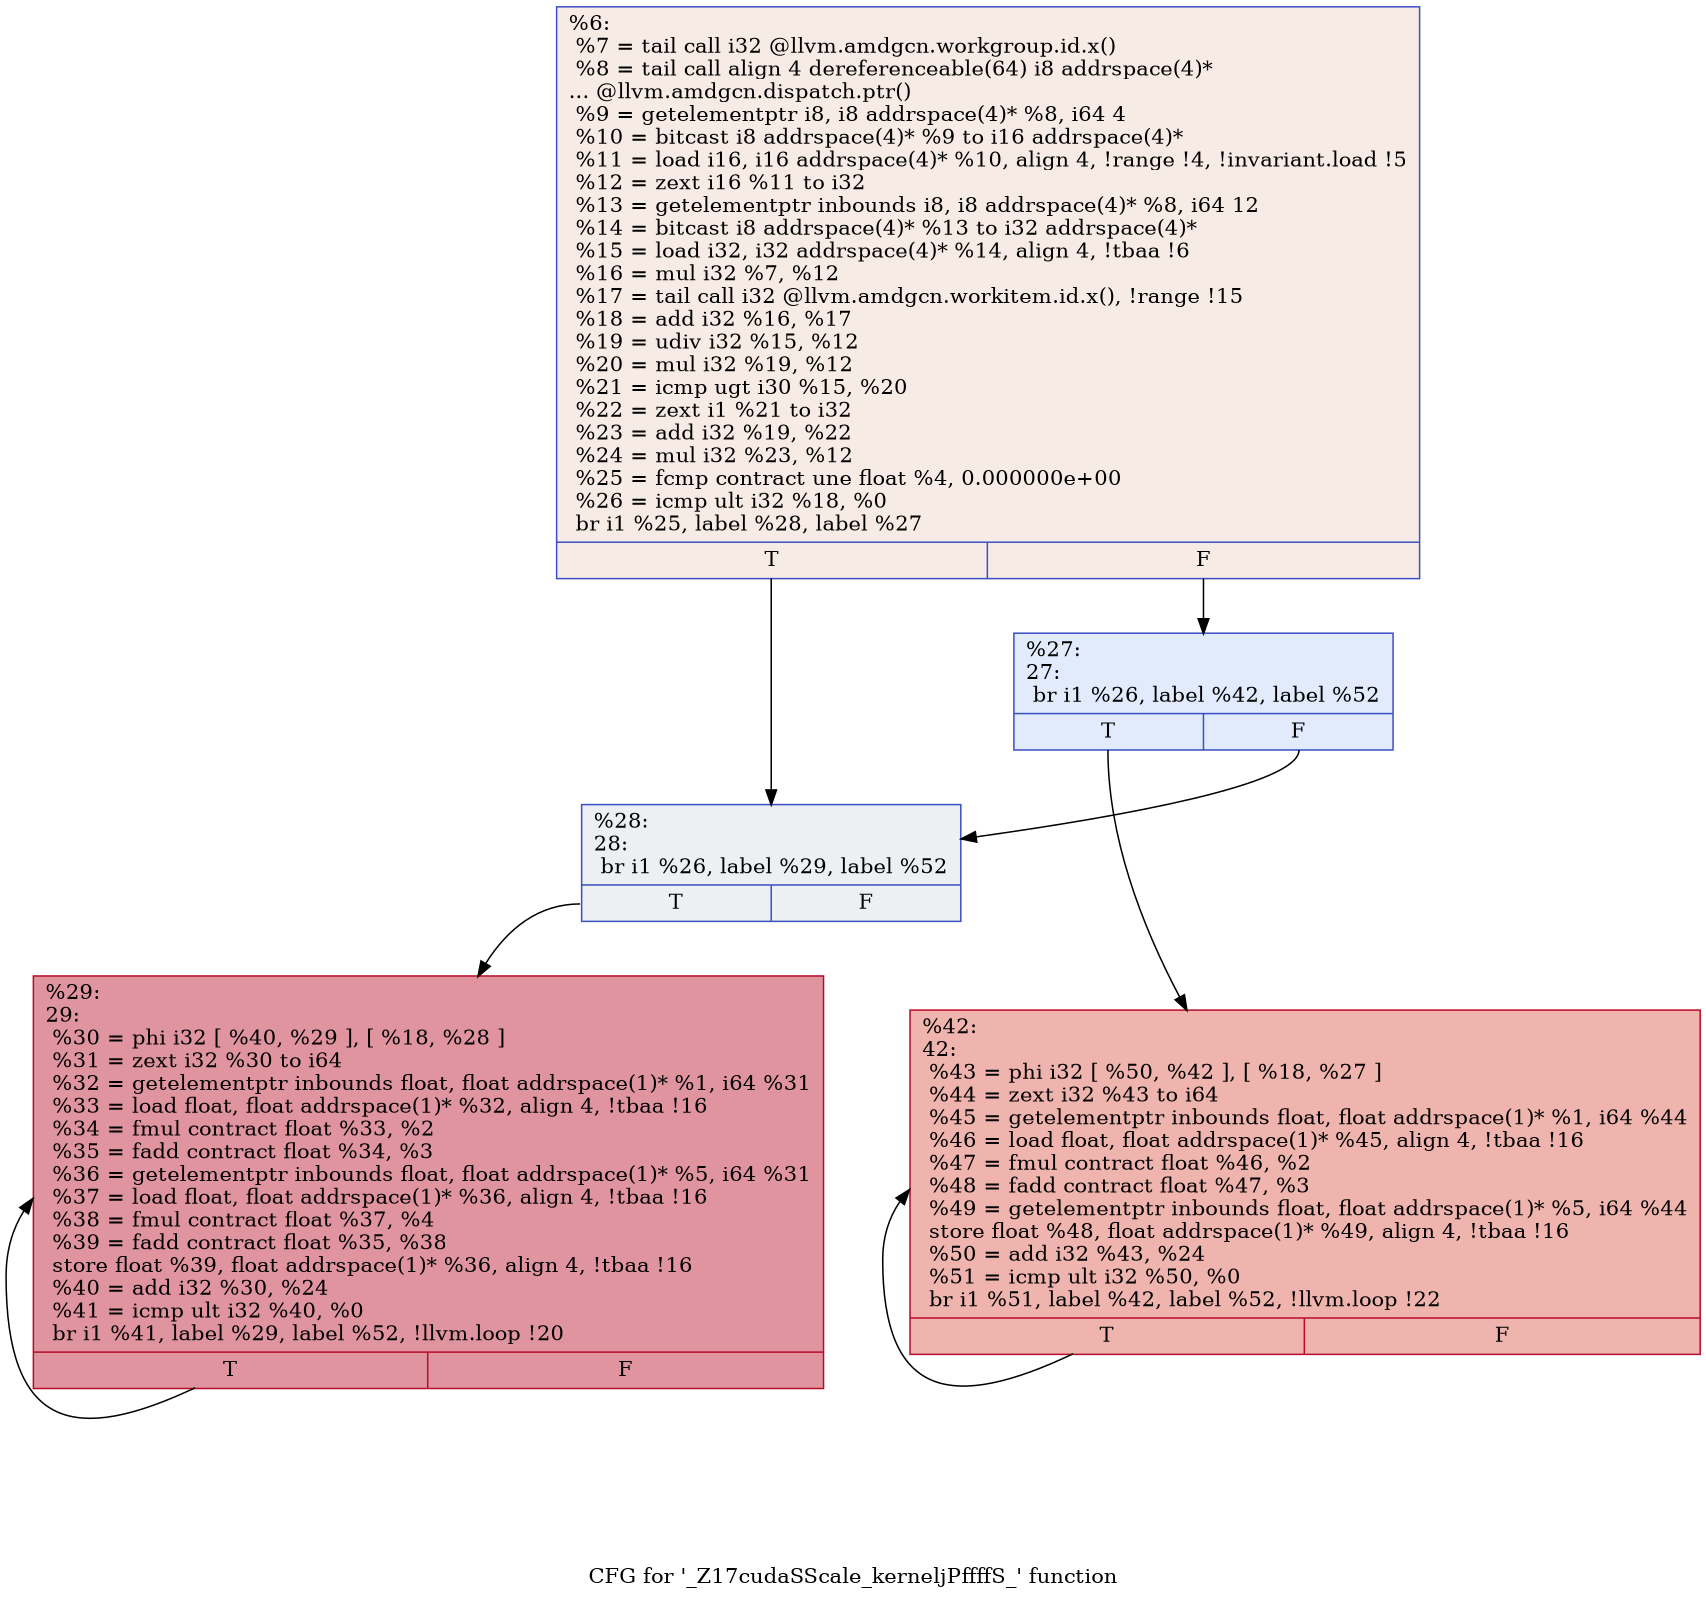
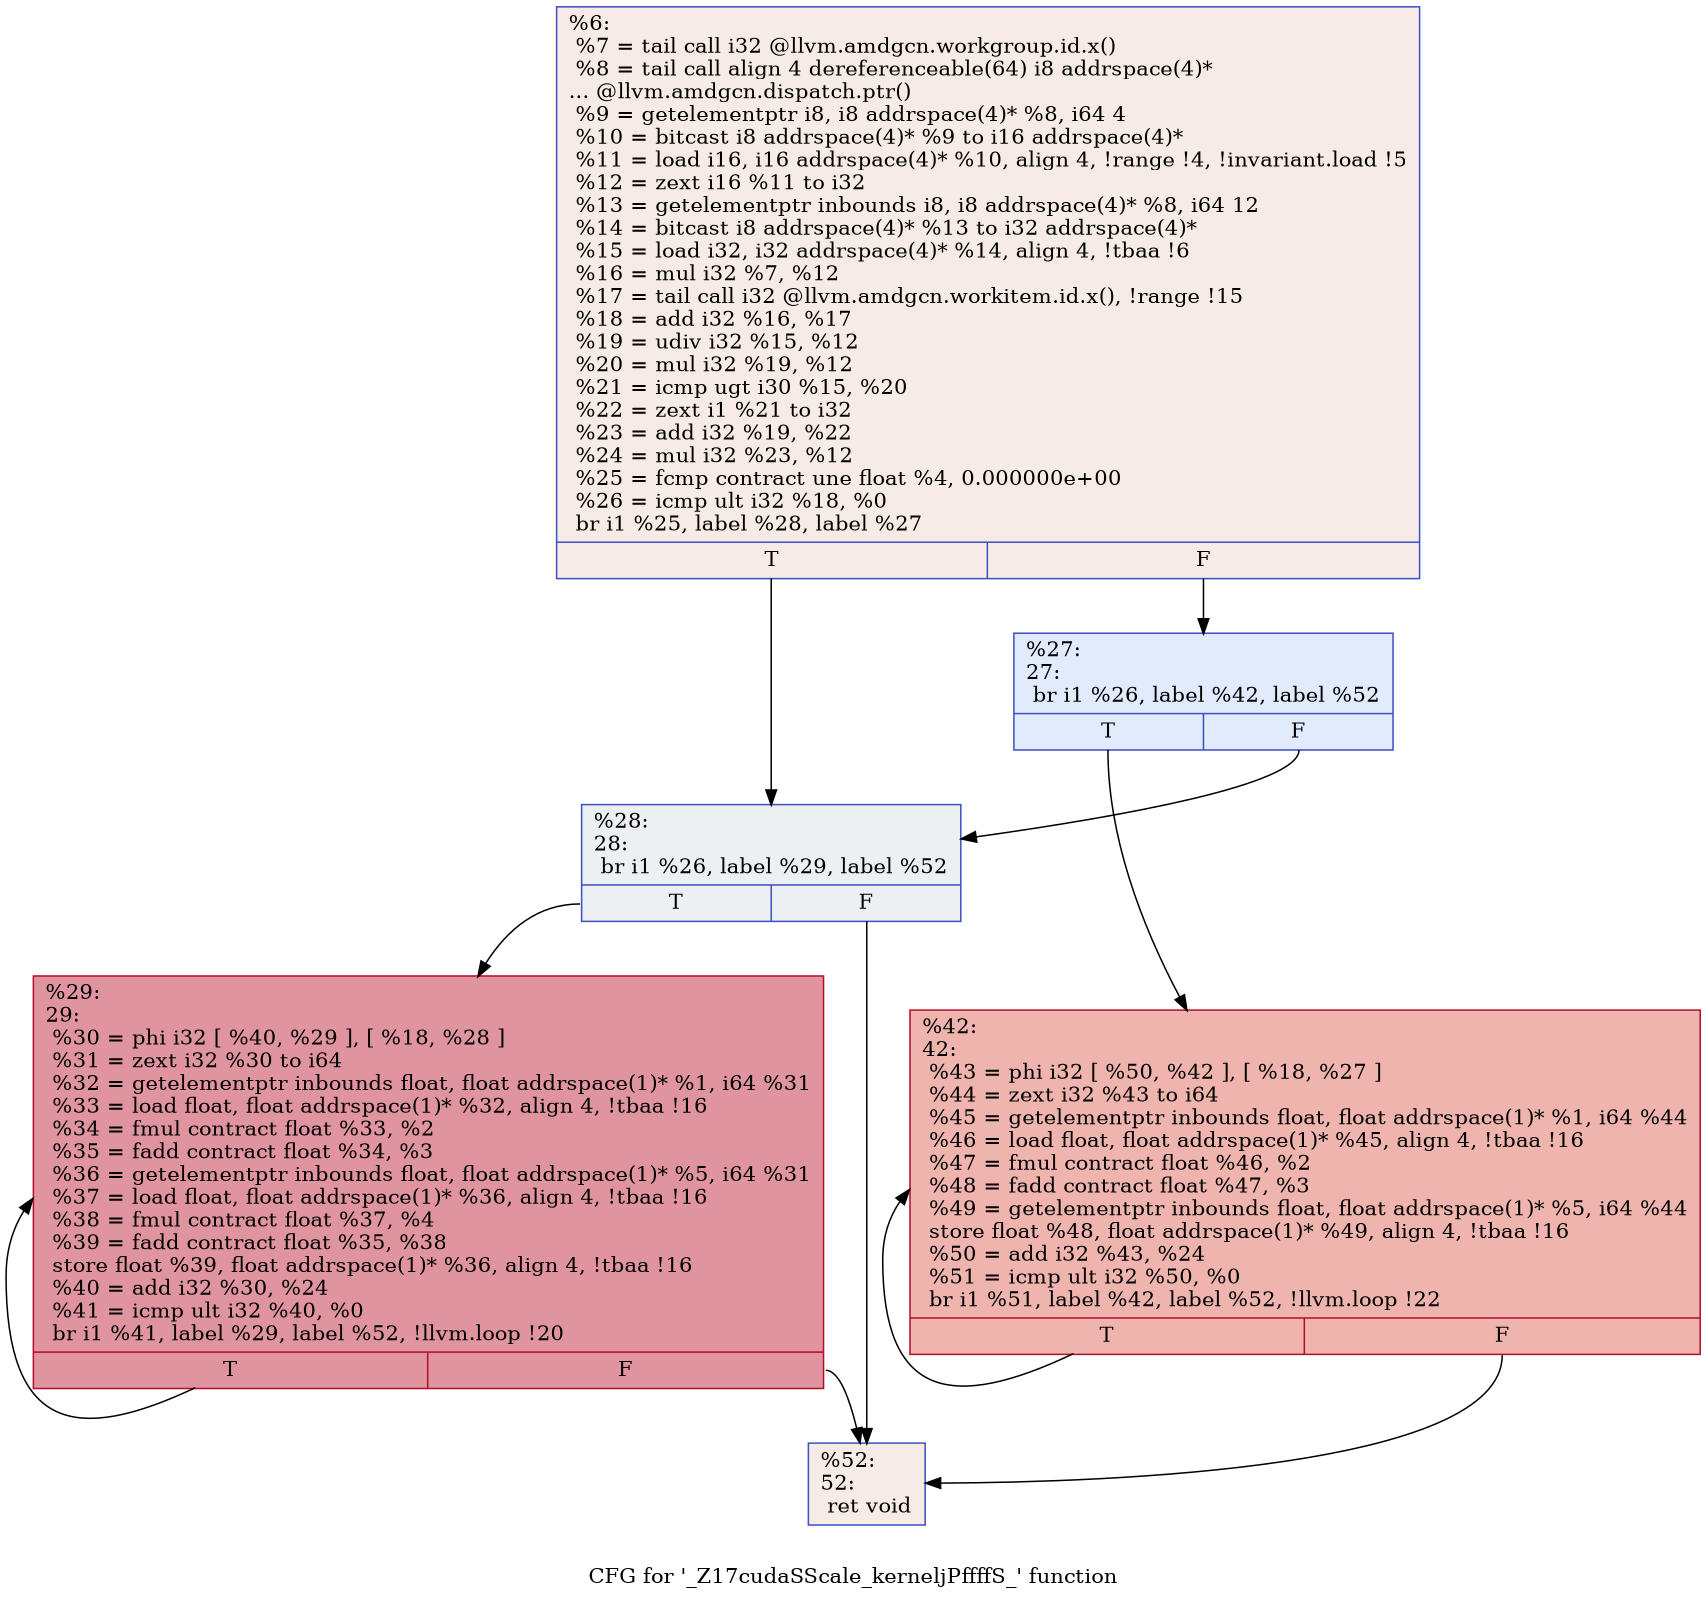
none -> (867, 1484)
